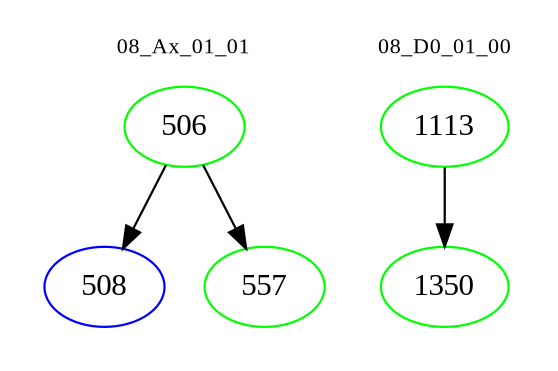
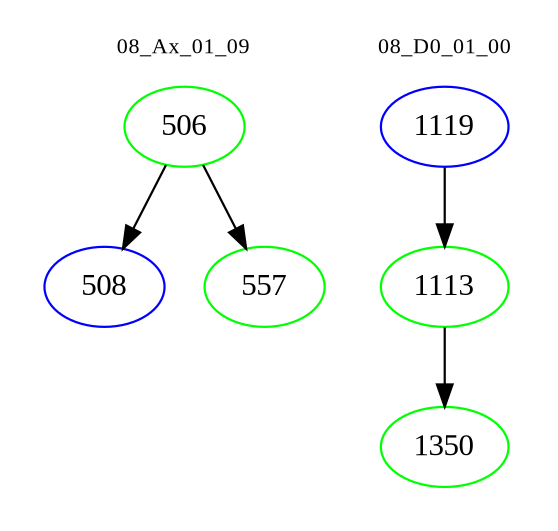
(185, 48) -> (185, 48)
none -> (445, 127)
